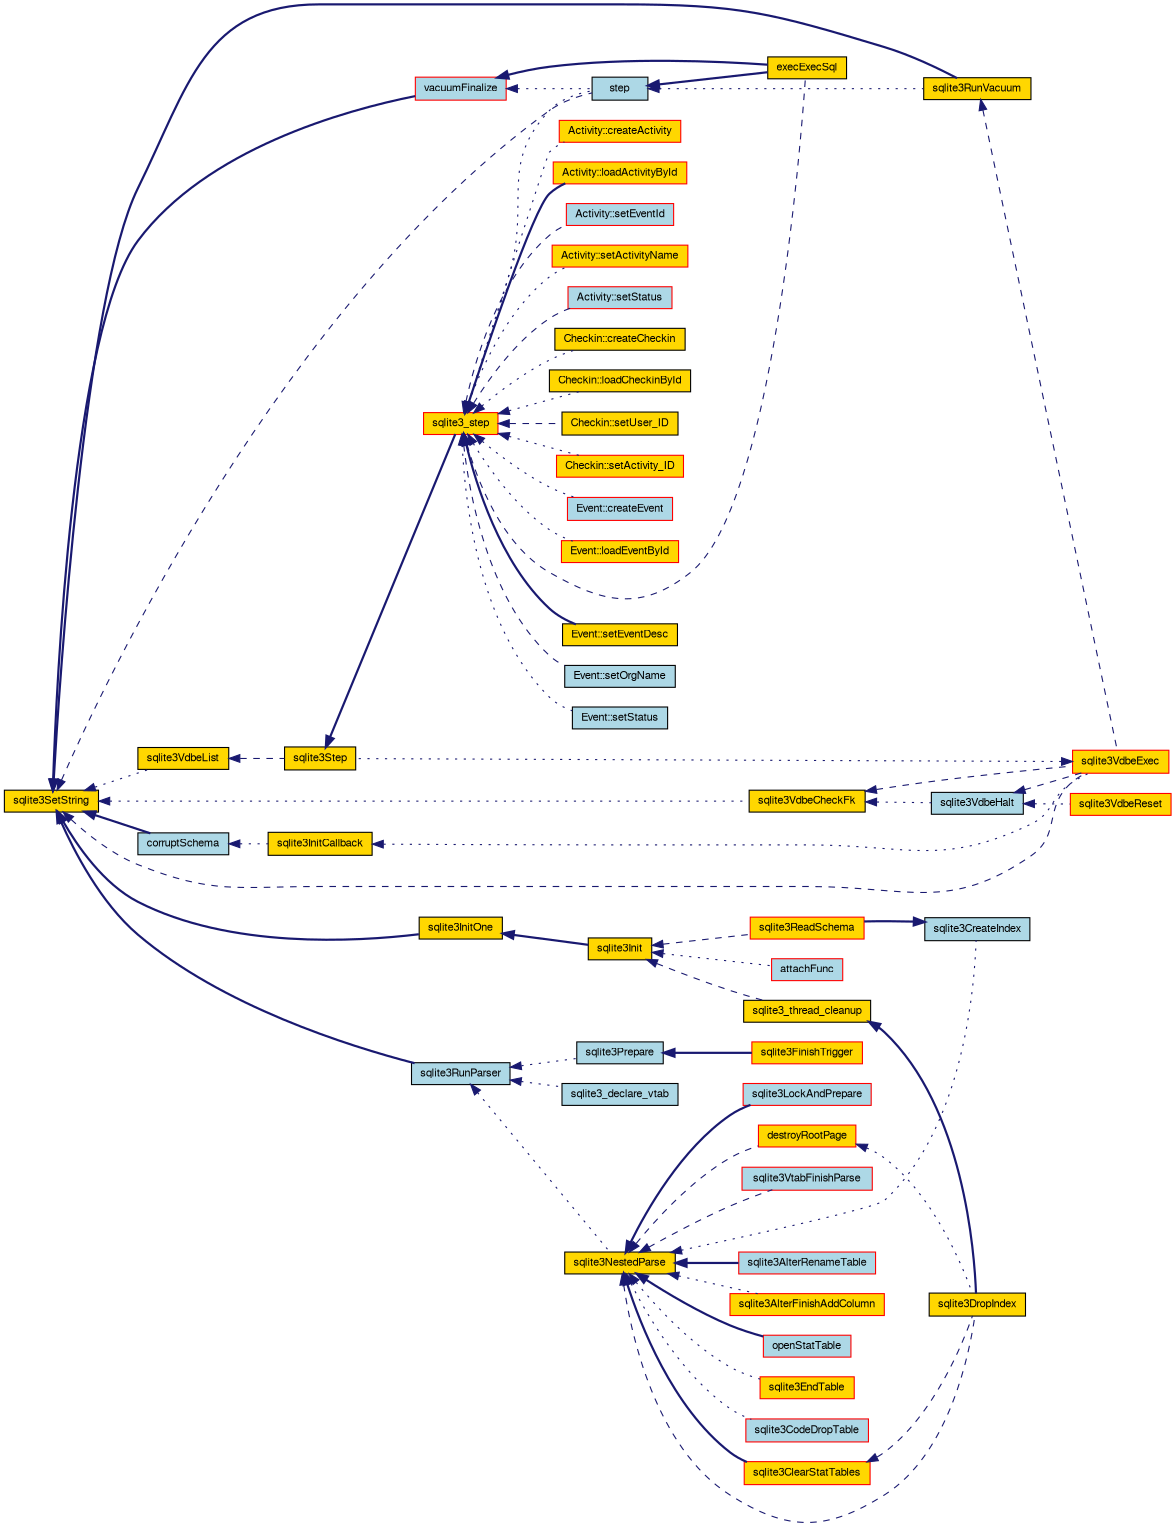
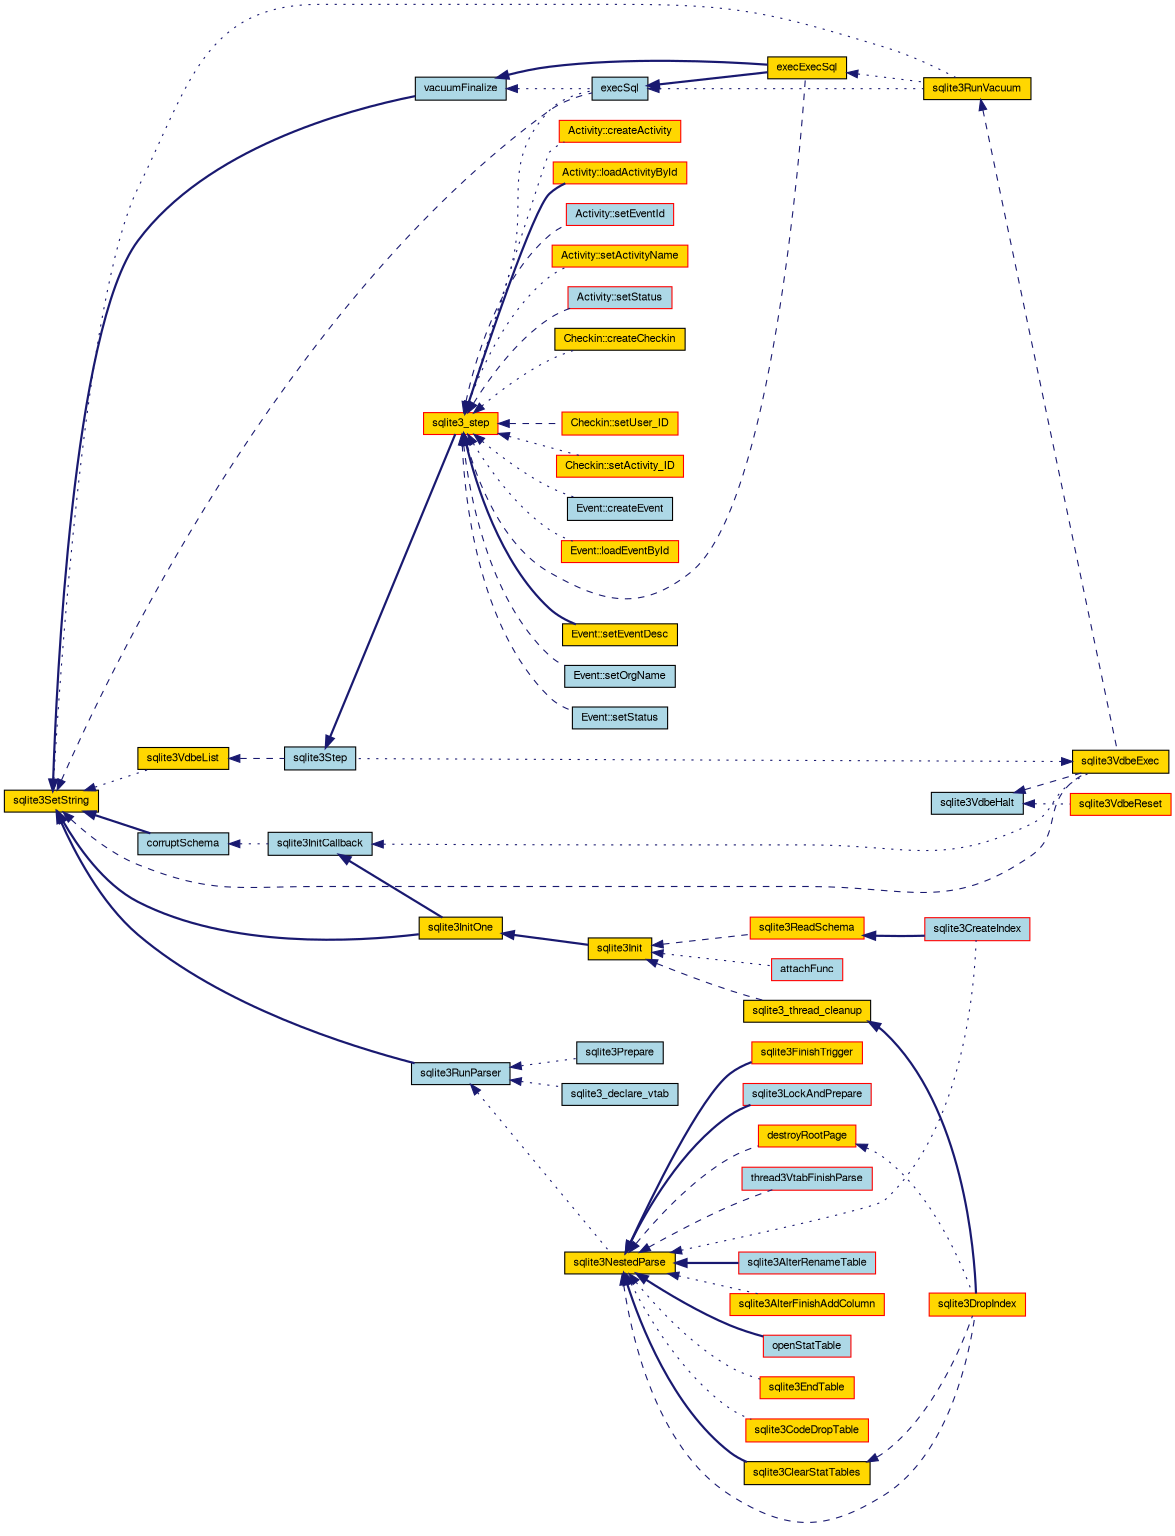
(216, 45) -> (216, 45)
none -> (891, 78)
(461, 89) -> (461, 89)
(620, 89) -> (620, 89)
(620, 381) -> none
(620, 424) -> (620, 424)
(620, 509) -> (620, 509)
(488, 592) -> (488, 592)
(320, 758) -> (320, 758)
(1121, 762) -> (1121, 762)
(807, 801) -> none
(320, 844) -> (320, 844)
none -> (403, 893)
(889, 921) -> (900, 936)
(977, 929) -> (977, 929)
(713, 1053) -> (680, 1144)
(807, 1179) -> (807, 1179)
(977, 1305) -> (977, 1305)
(807, 1430) -> (807, 1430)
(807, 1473) -> (807, 1473)
